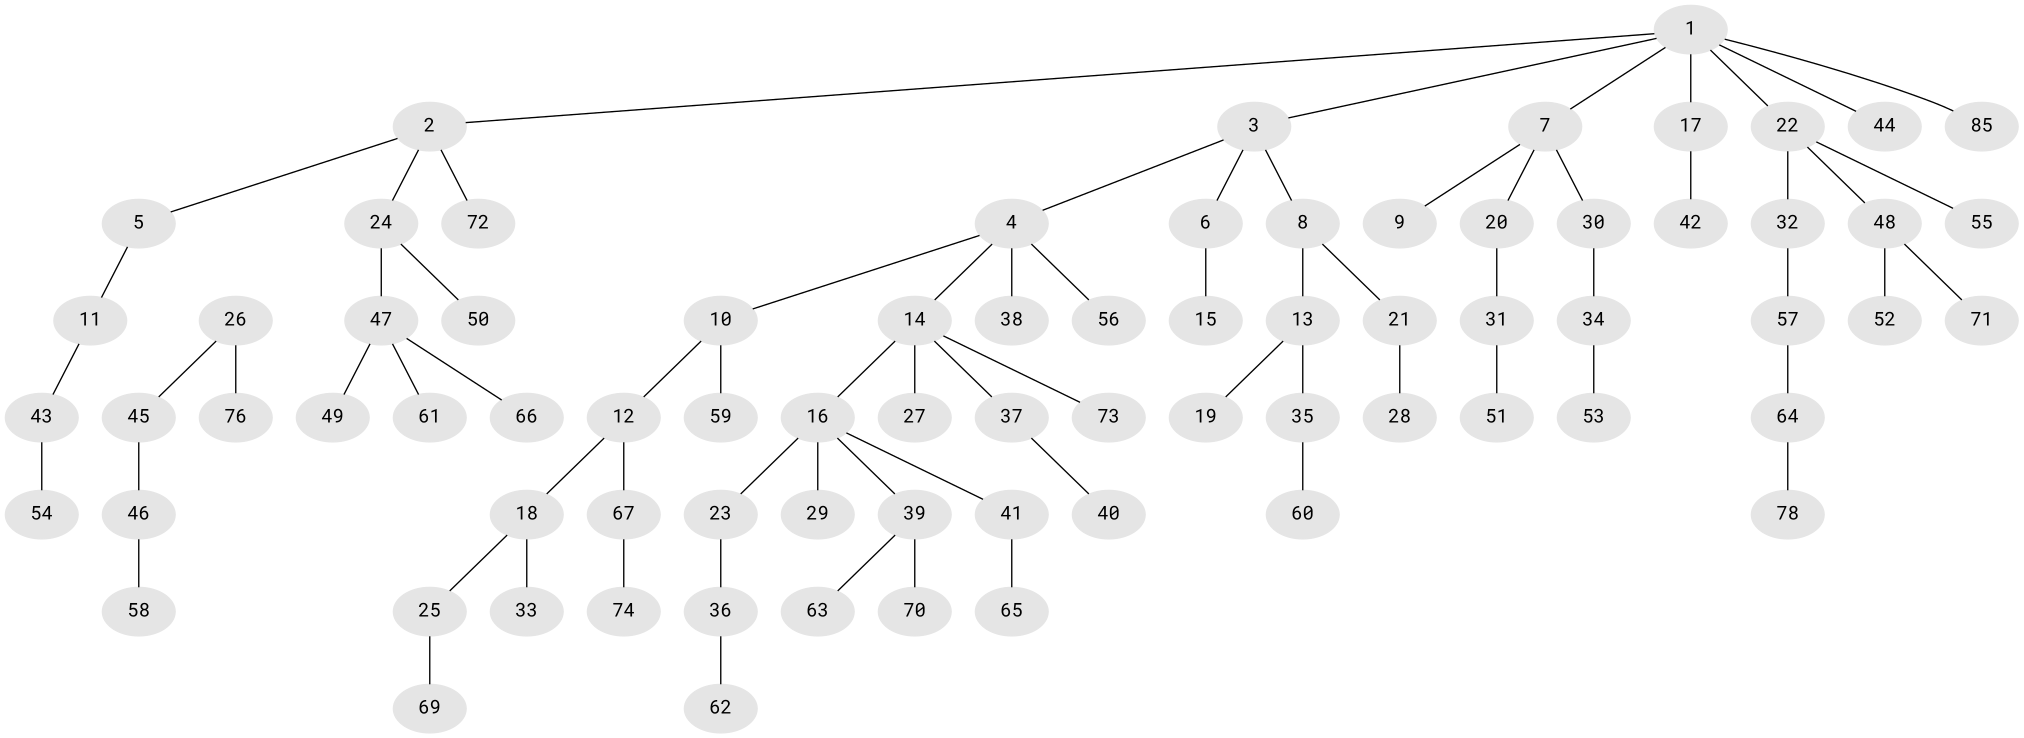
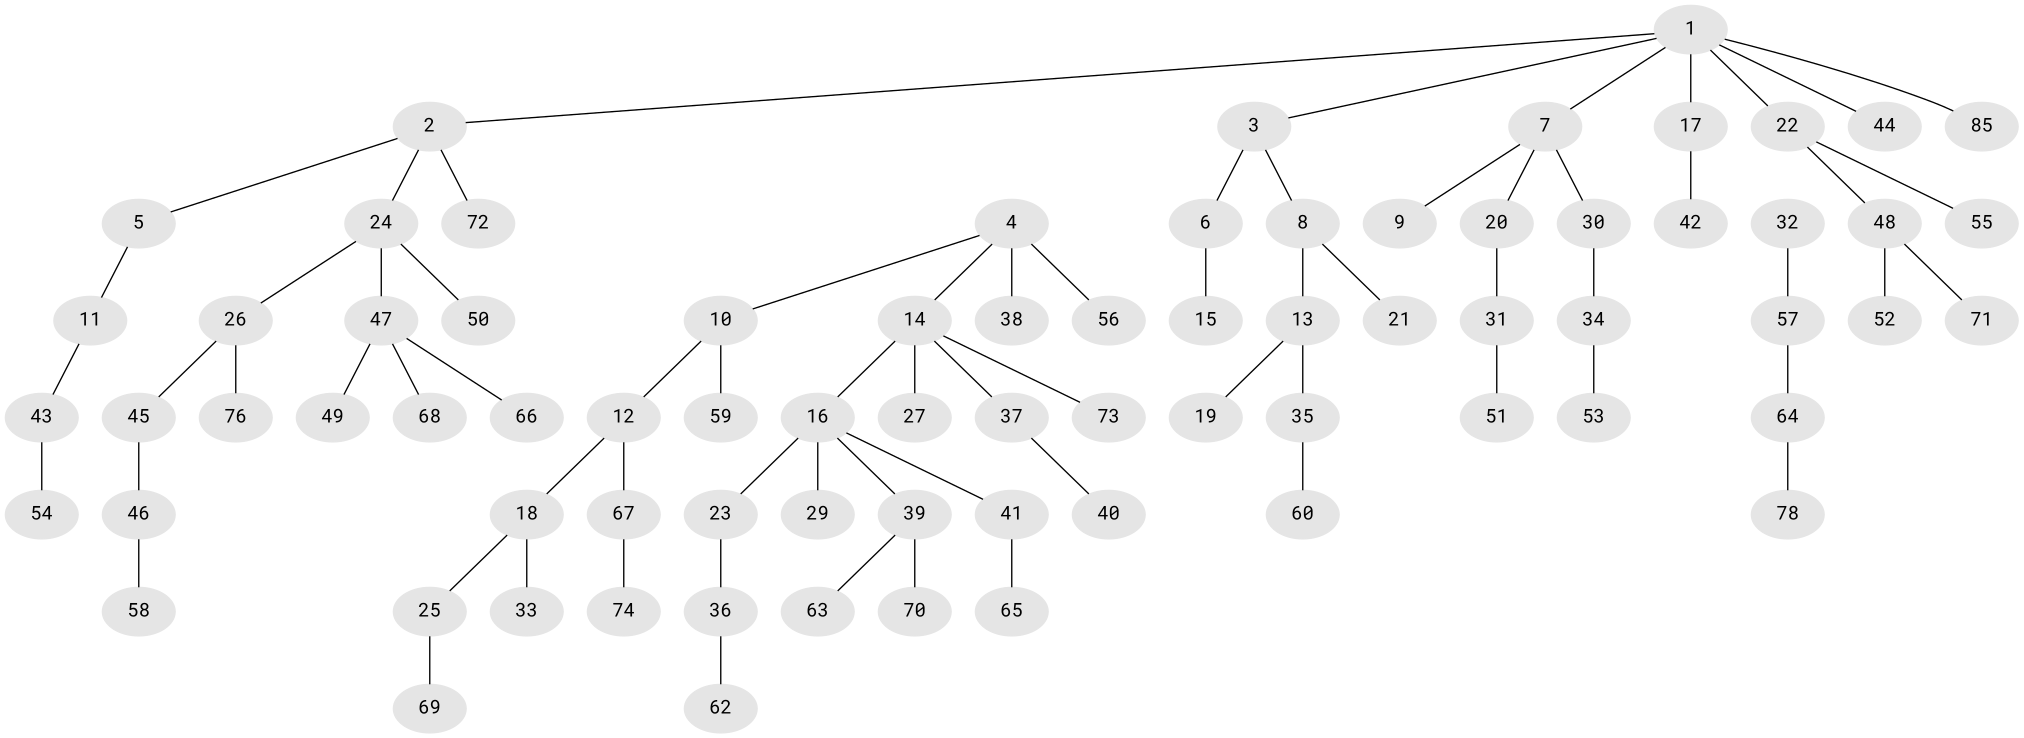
(1133, 175) -> none
(1788, 175) -> none
none -> (308, 272)
(430, 418) -> (430, 418)
(1400, 418) -> none
